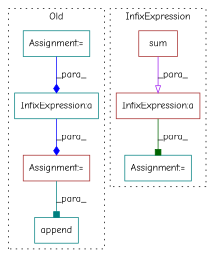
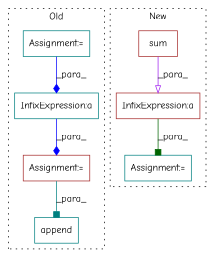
(158, 17) -> (158, 17)
